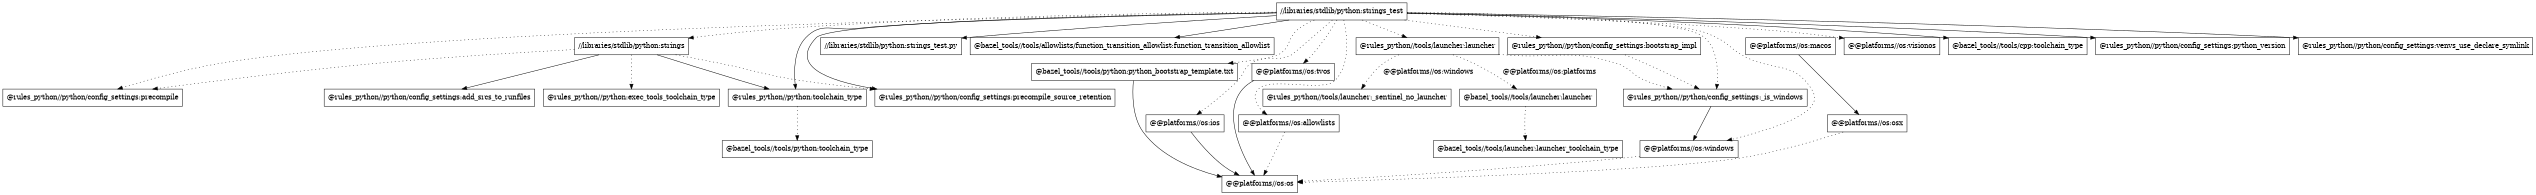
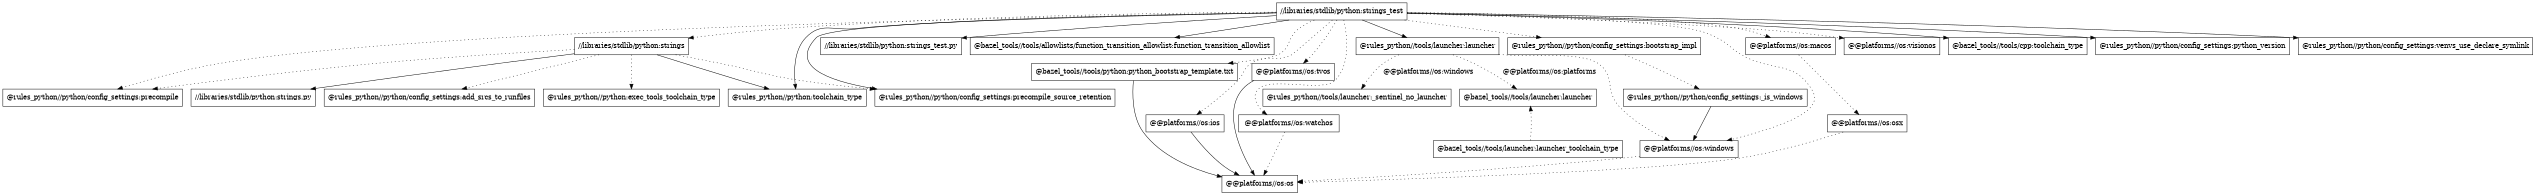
(1582, 18) -> (1587, 17)
(1382, 28) -> (1382, 28)
(1587, 56) -> (1600, 65)
(533, 71) -> (533, 71)
(1827, 83) -> (1827, 83)
none -> (253, 98)
(1525, 121) -> (1531, 126)
(1289, 123) -> (1289, 123)
(797, 149) -> none
